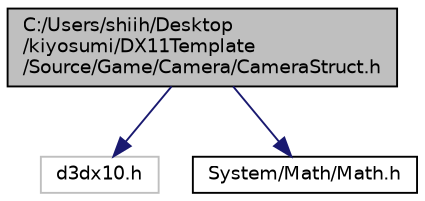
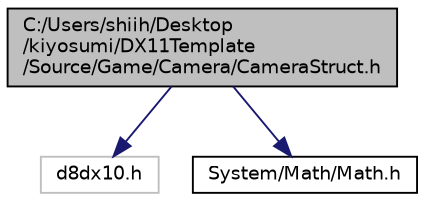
(100, 175) -> (100, 175)
